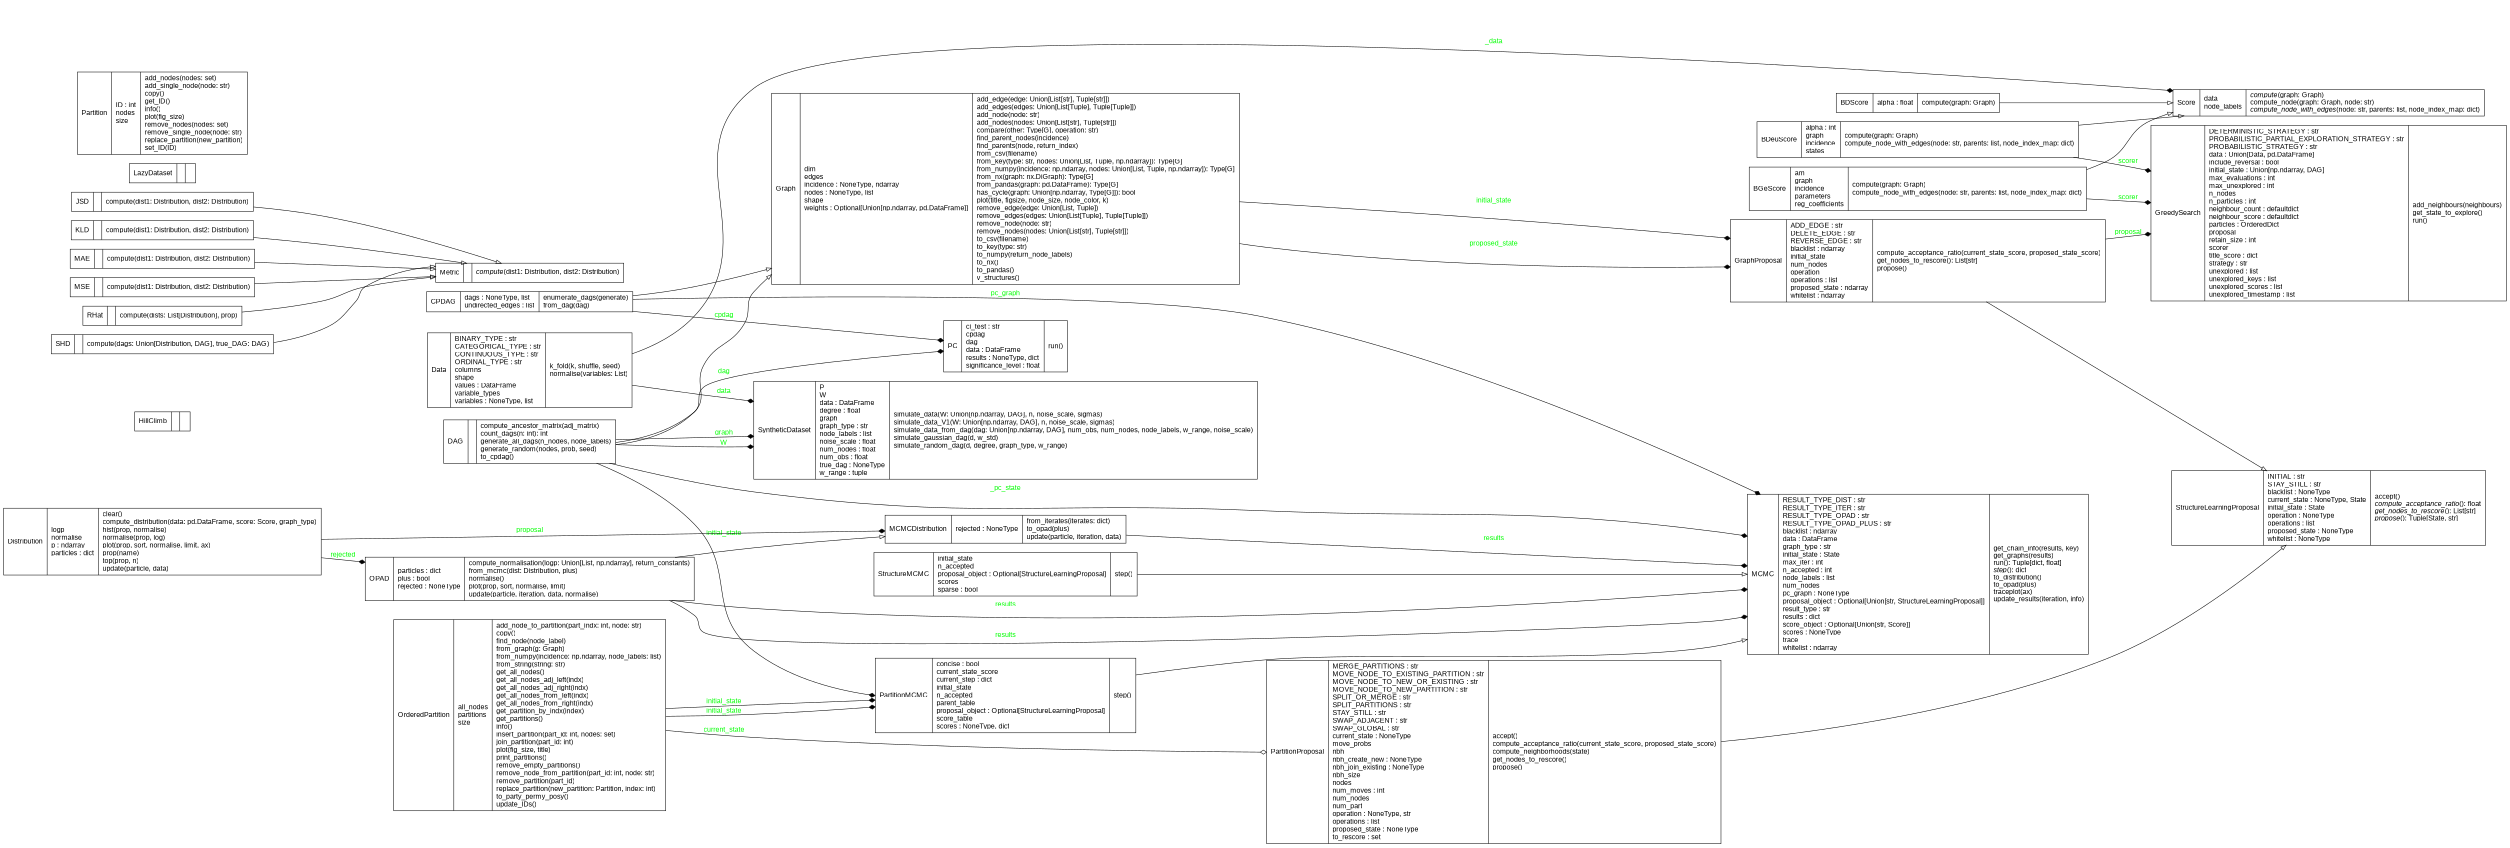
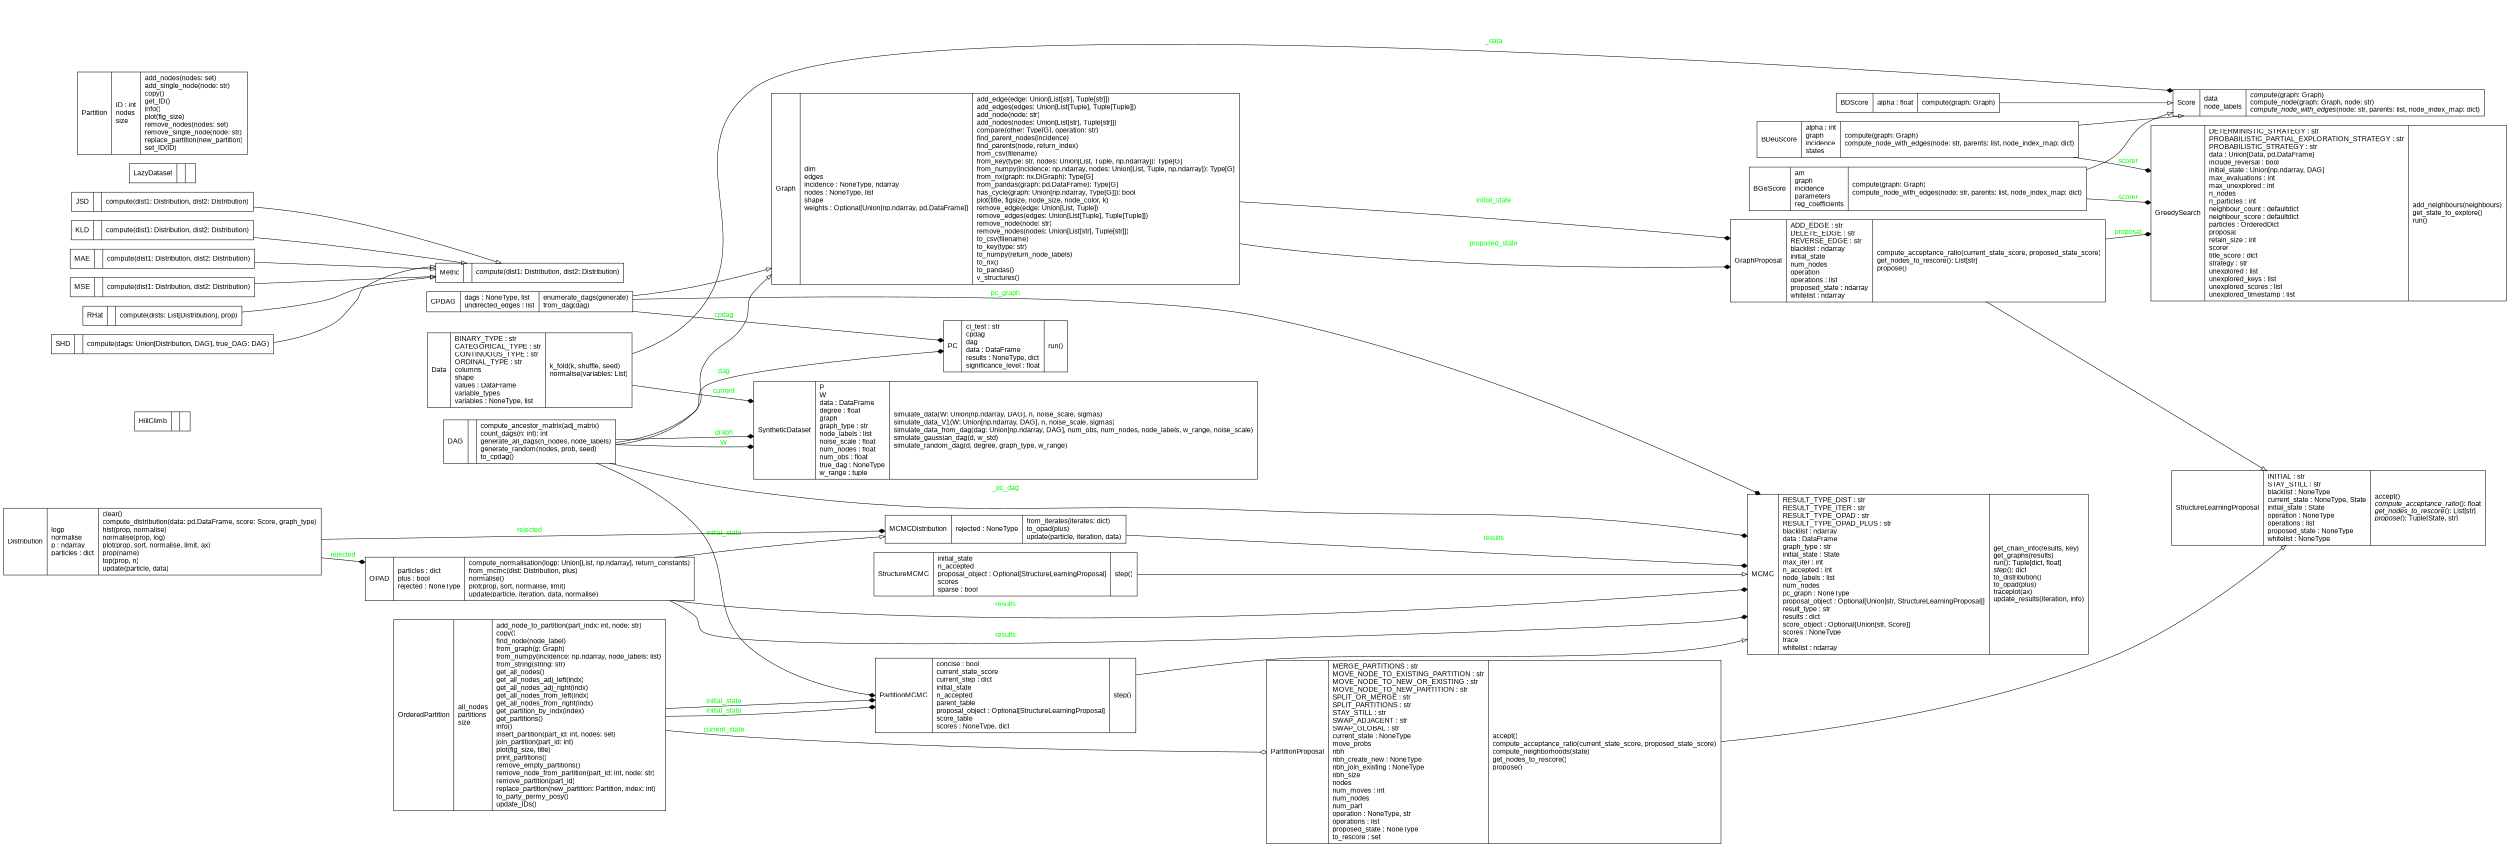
(724, 391) -> (724, 391)
(1006, 488) -> (1006, 488)
(530, 530) -> (530, 530)
